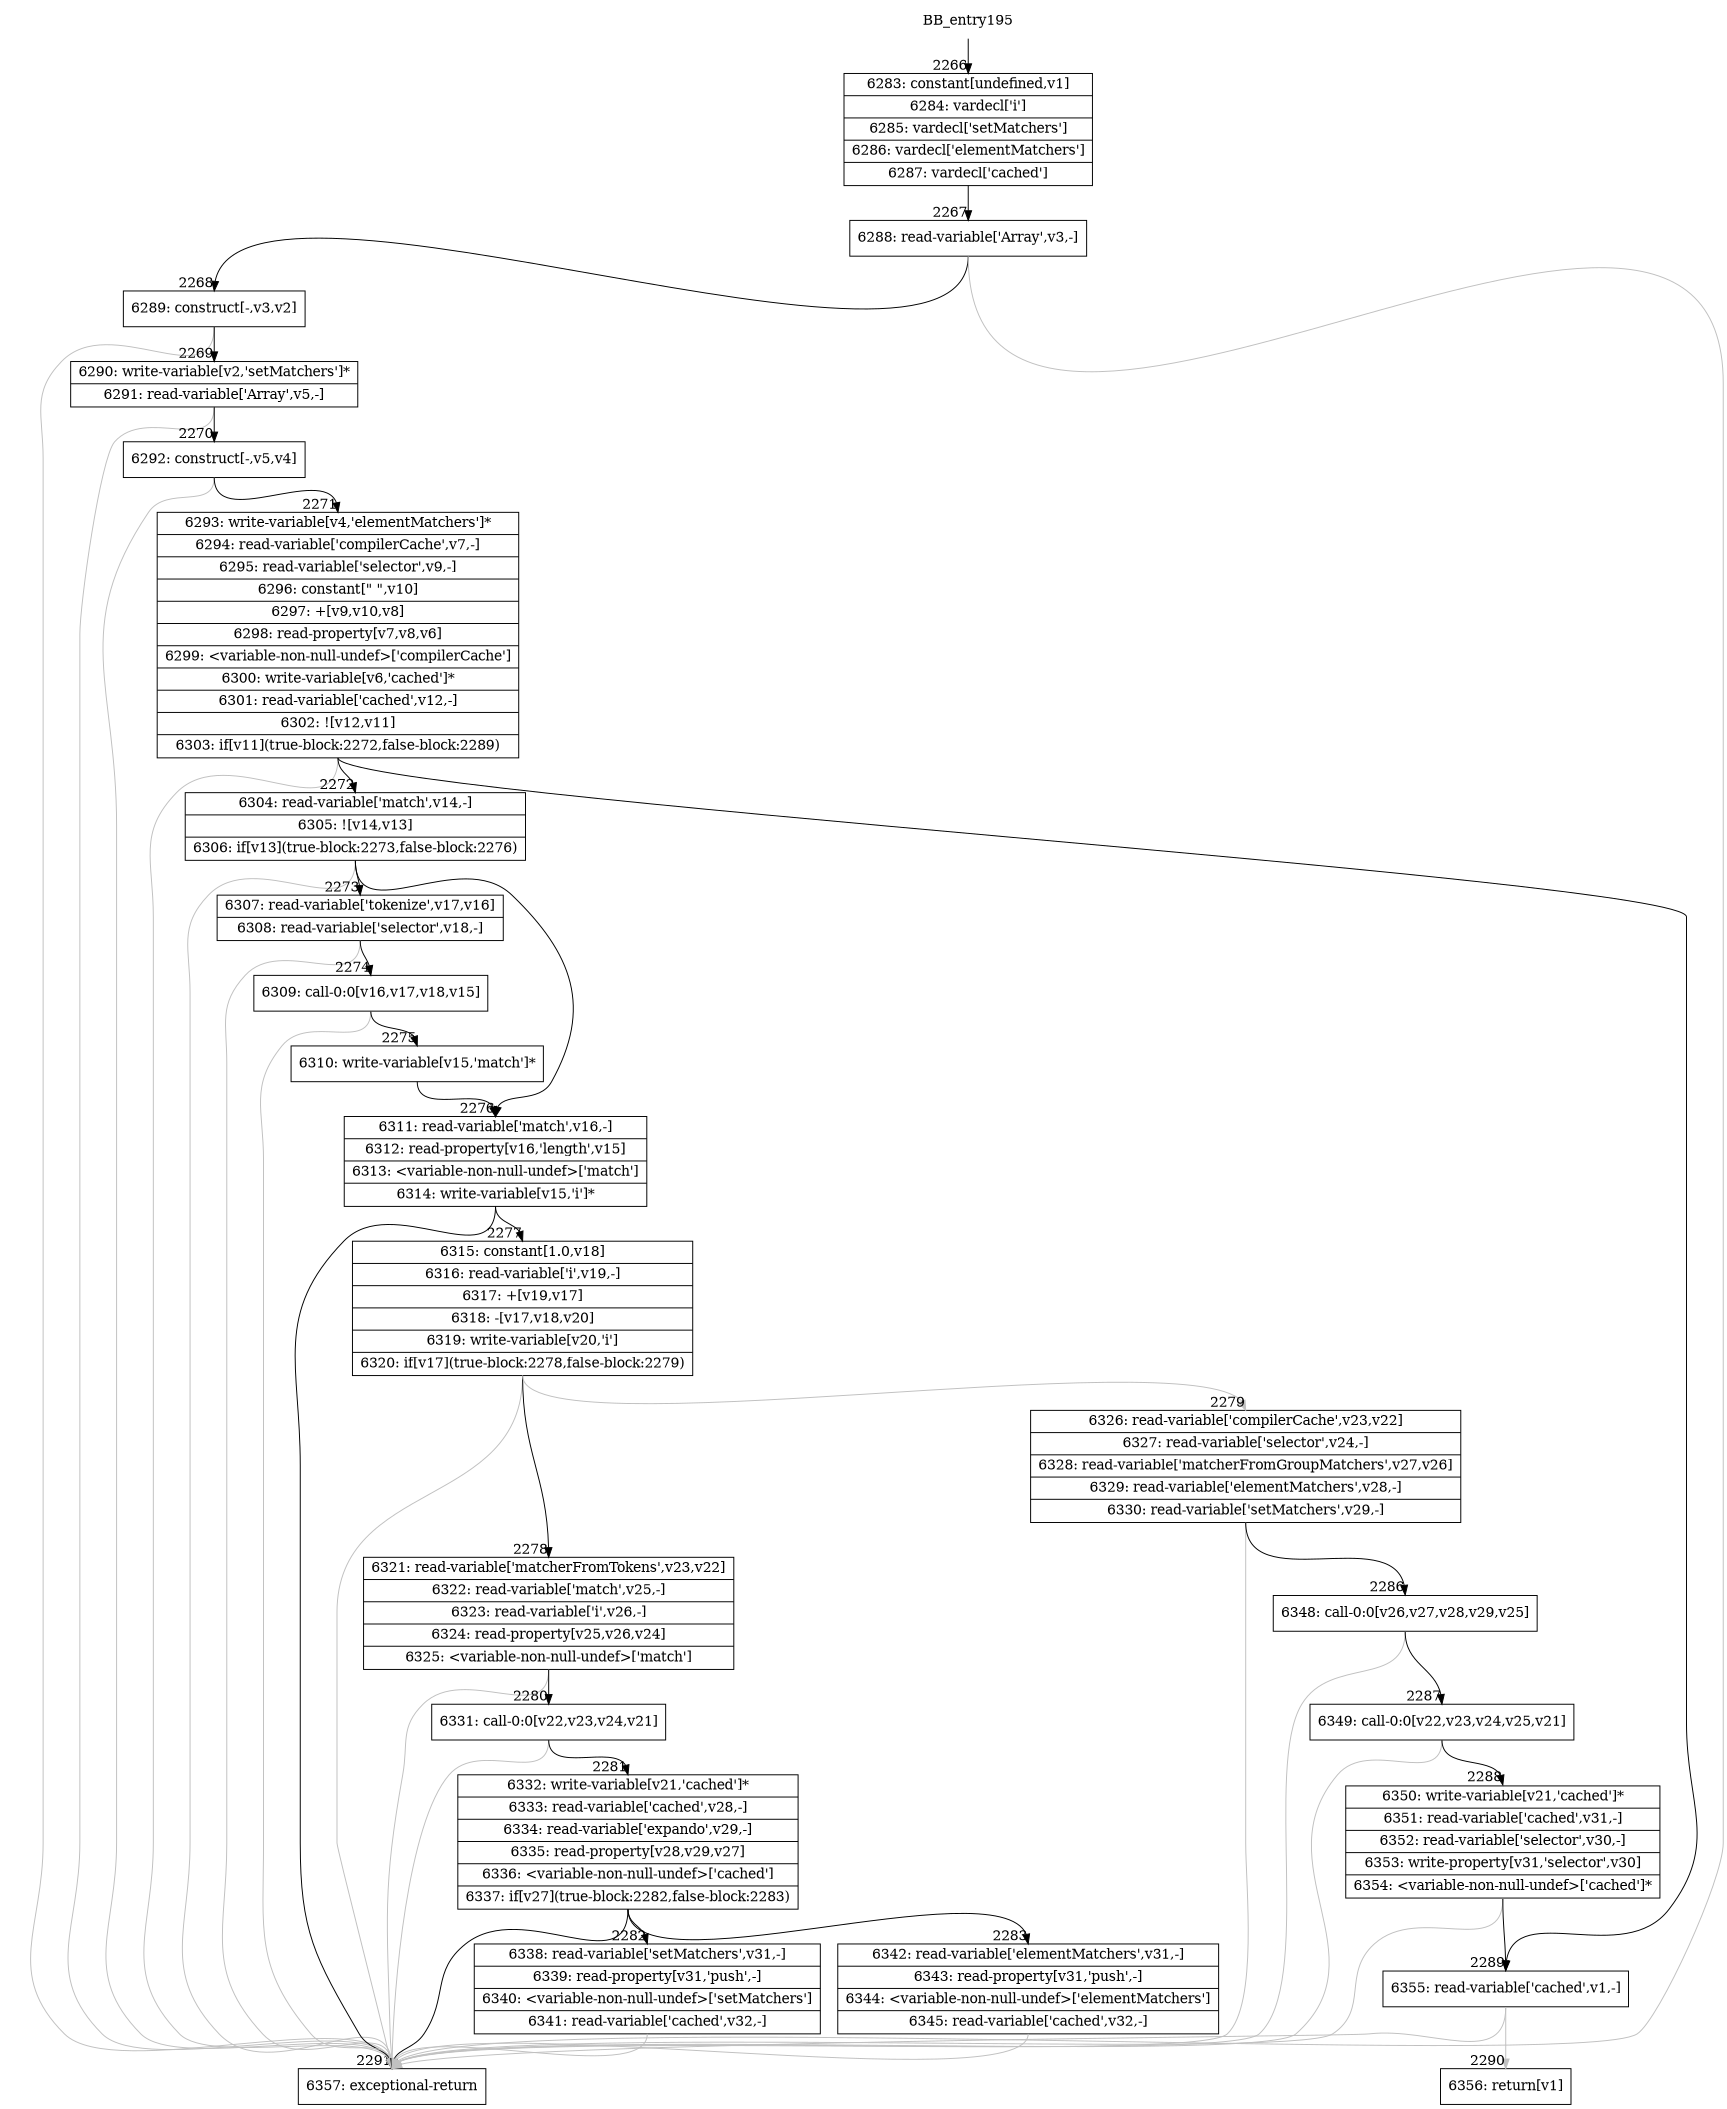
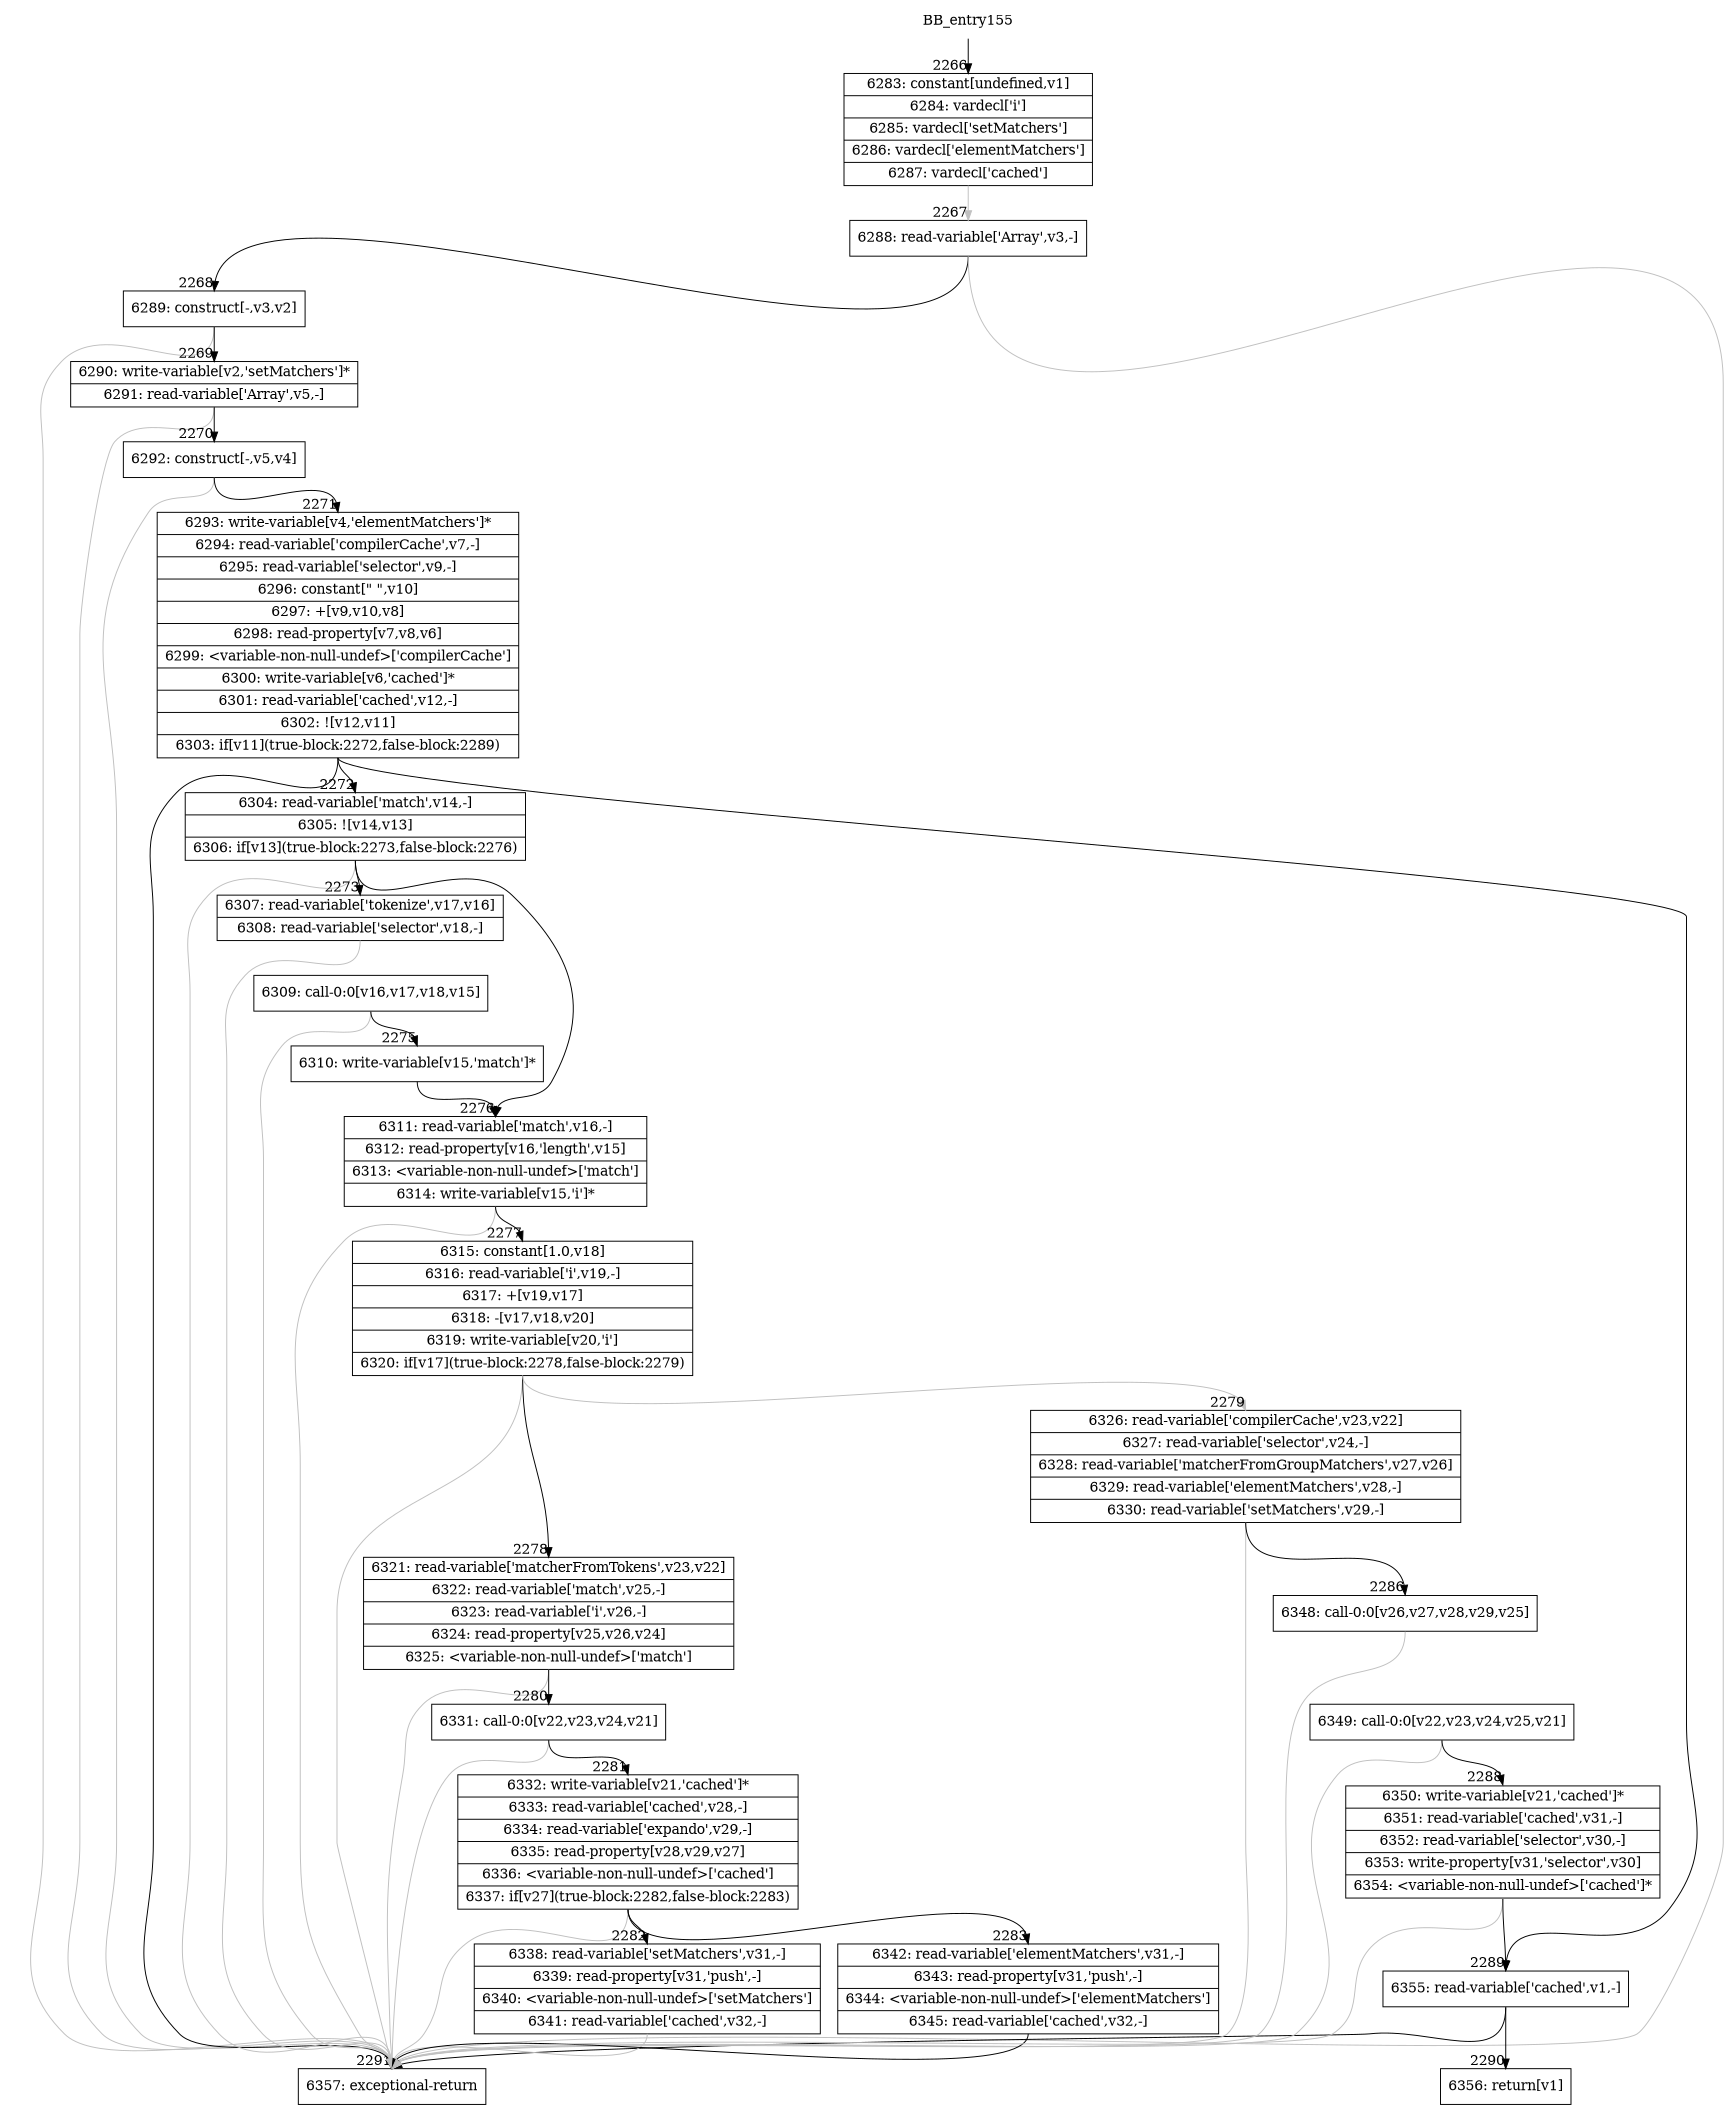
(968, 21) -> (968, 21)
(968, 198) -> (968, 198)
(363, 954) -> none
(153, 1429) -> (153, 1429)
(300, 1570) -> (300, 1570)
(1420, 1665) -> none
(486, 1934) -> (486, 1934)
(1506, 2033) -> (1506, 2033)
(964, 2041) -> (964, 2041)
(730, 2052) -> (730, 2052)
